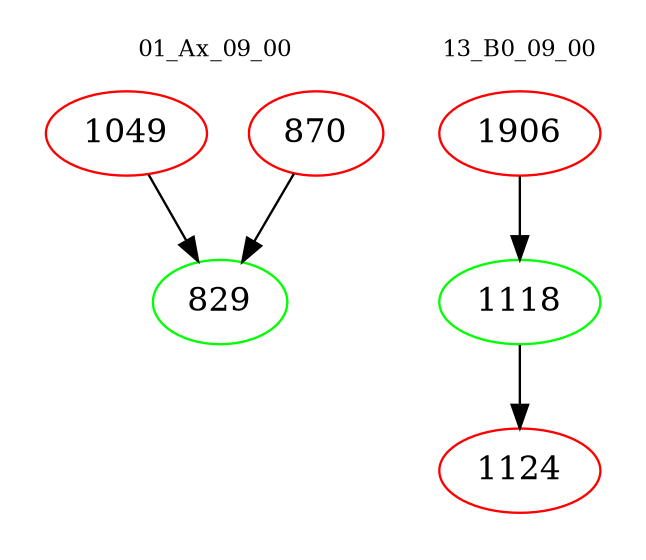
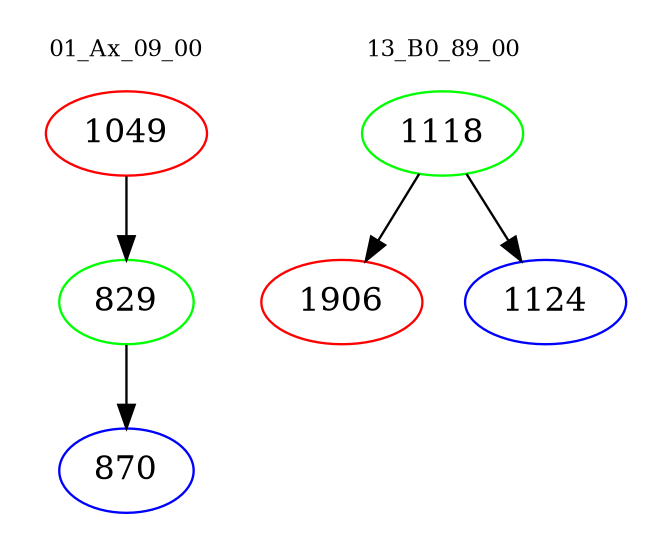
(520, 50) -> (444, 50)
(316, 133) -> (126, 471)
(520, 206) -> (399, 207)
(274, 208) -> (126, 375)
(520, 471) -> (546, 302)
